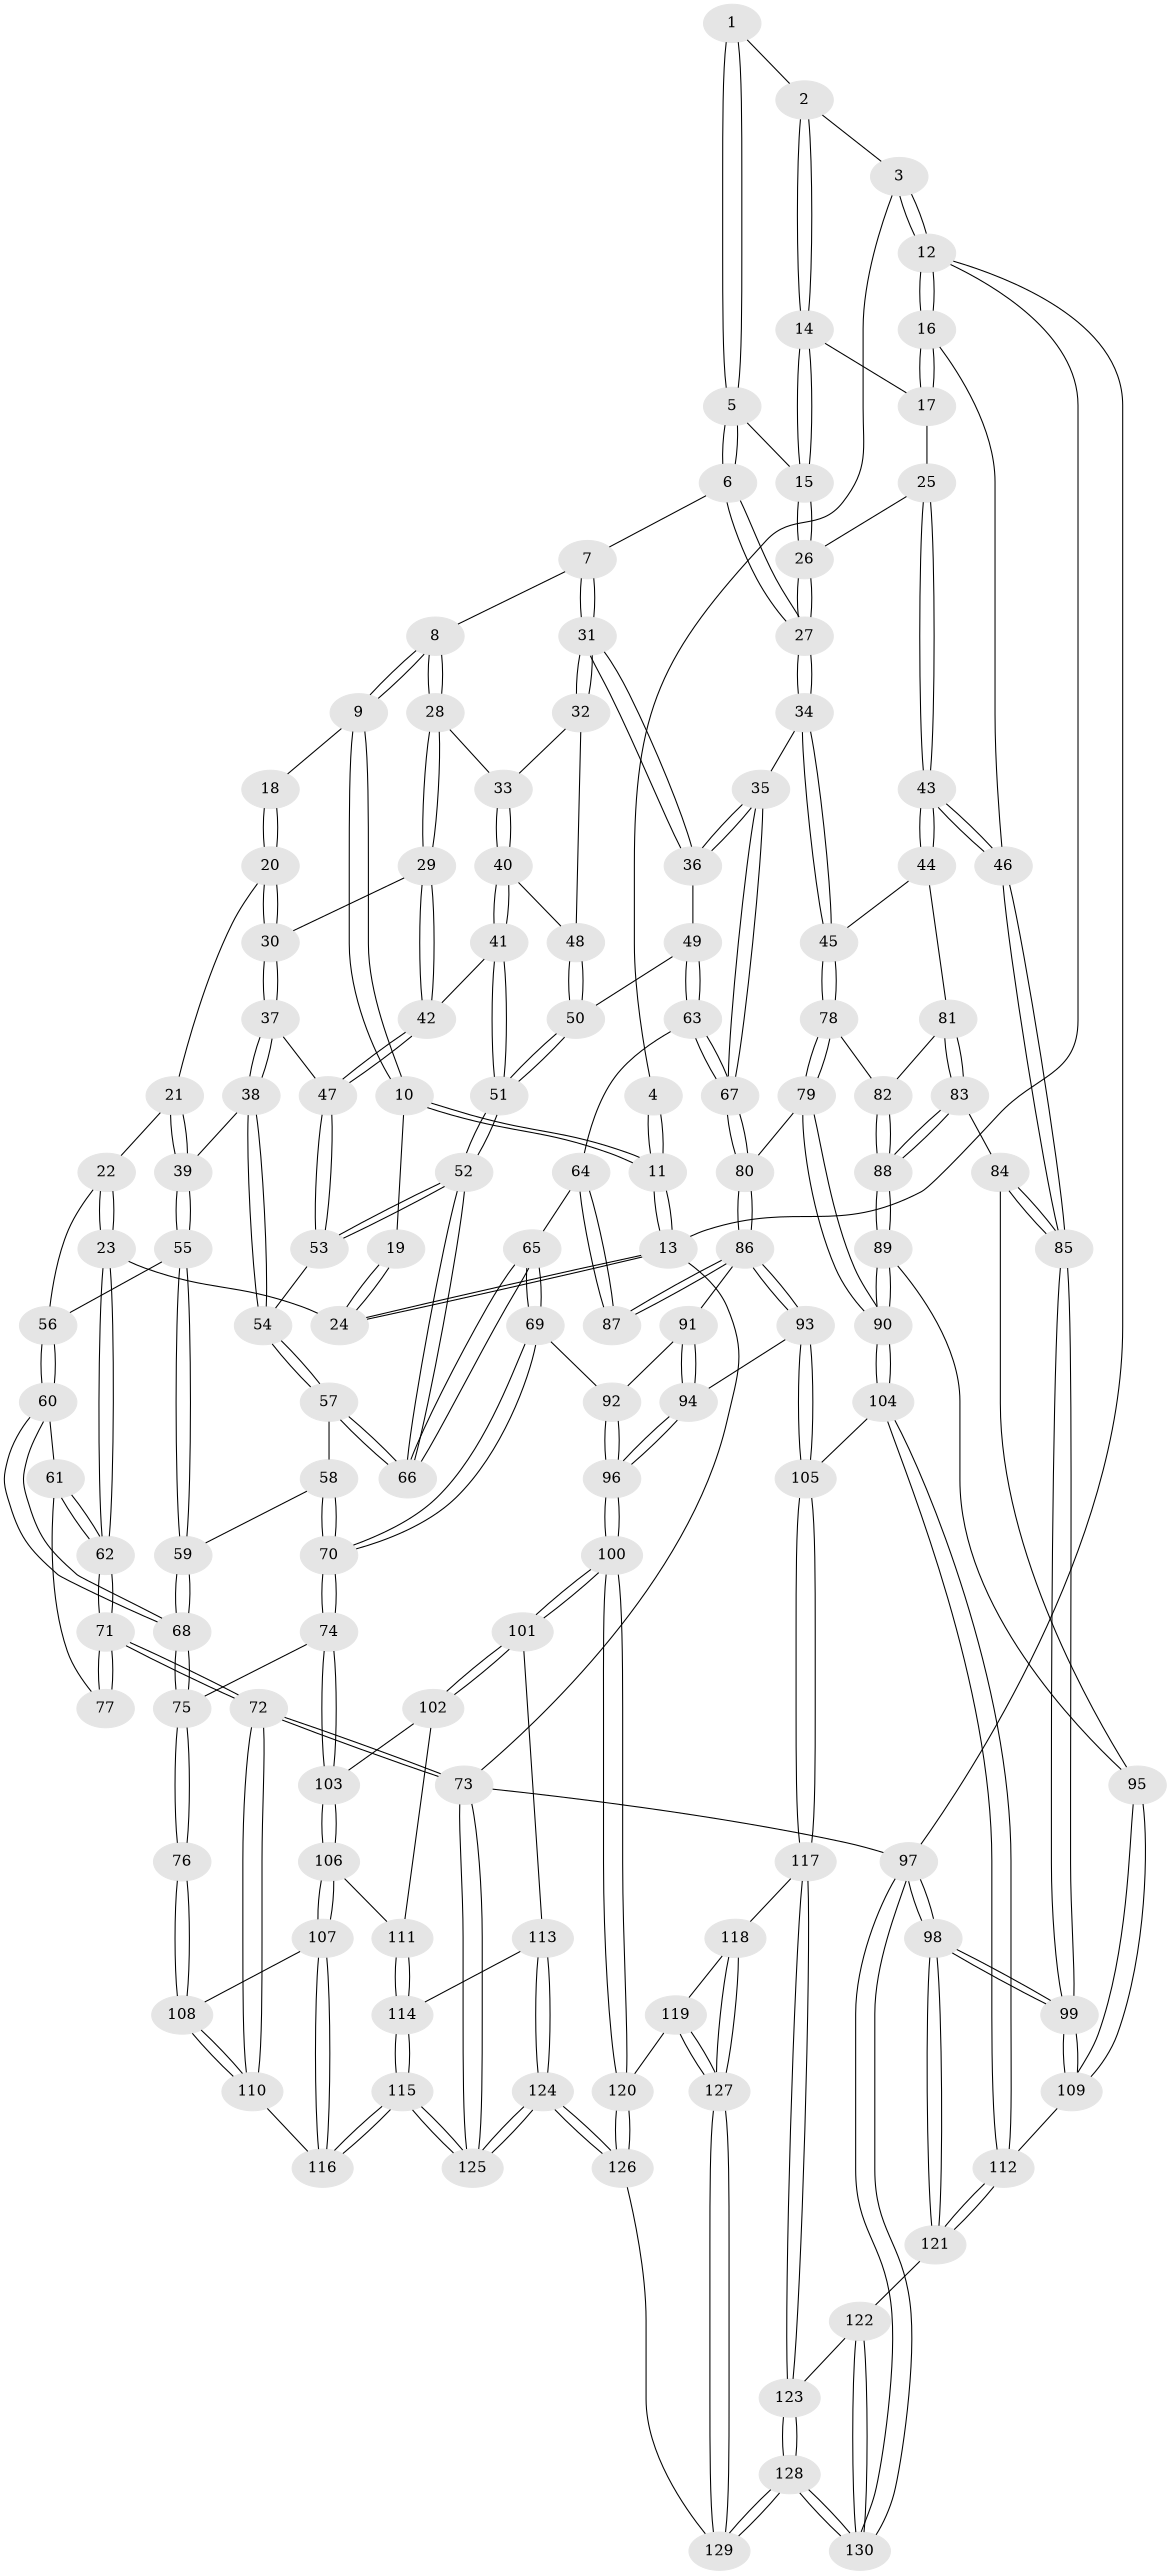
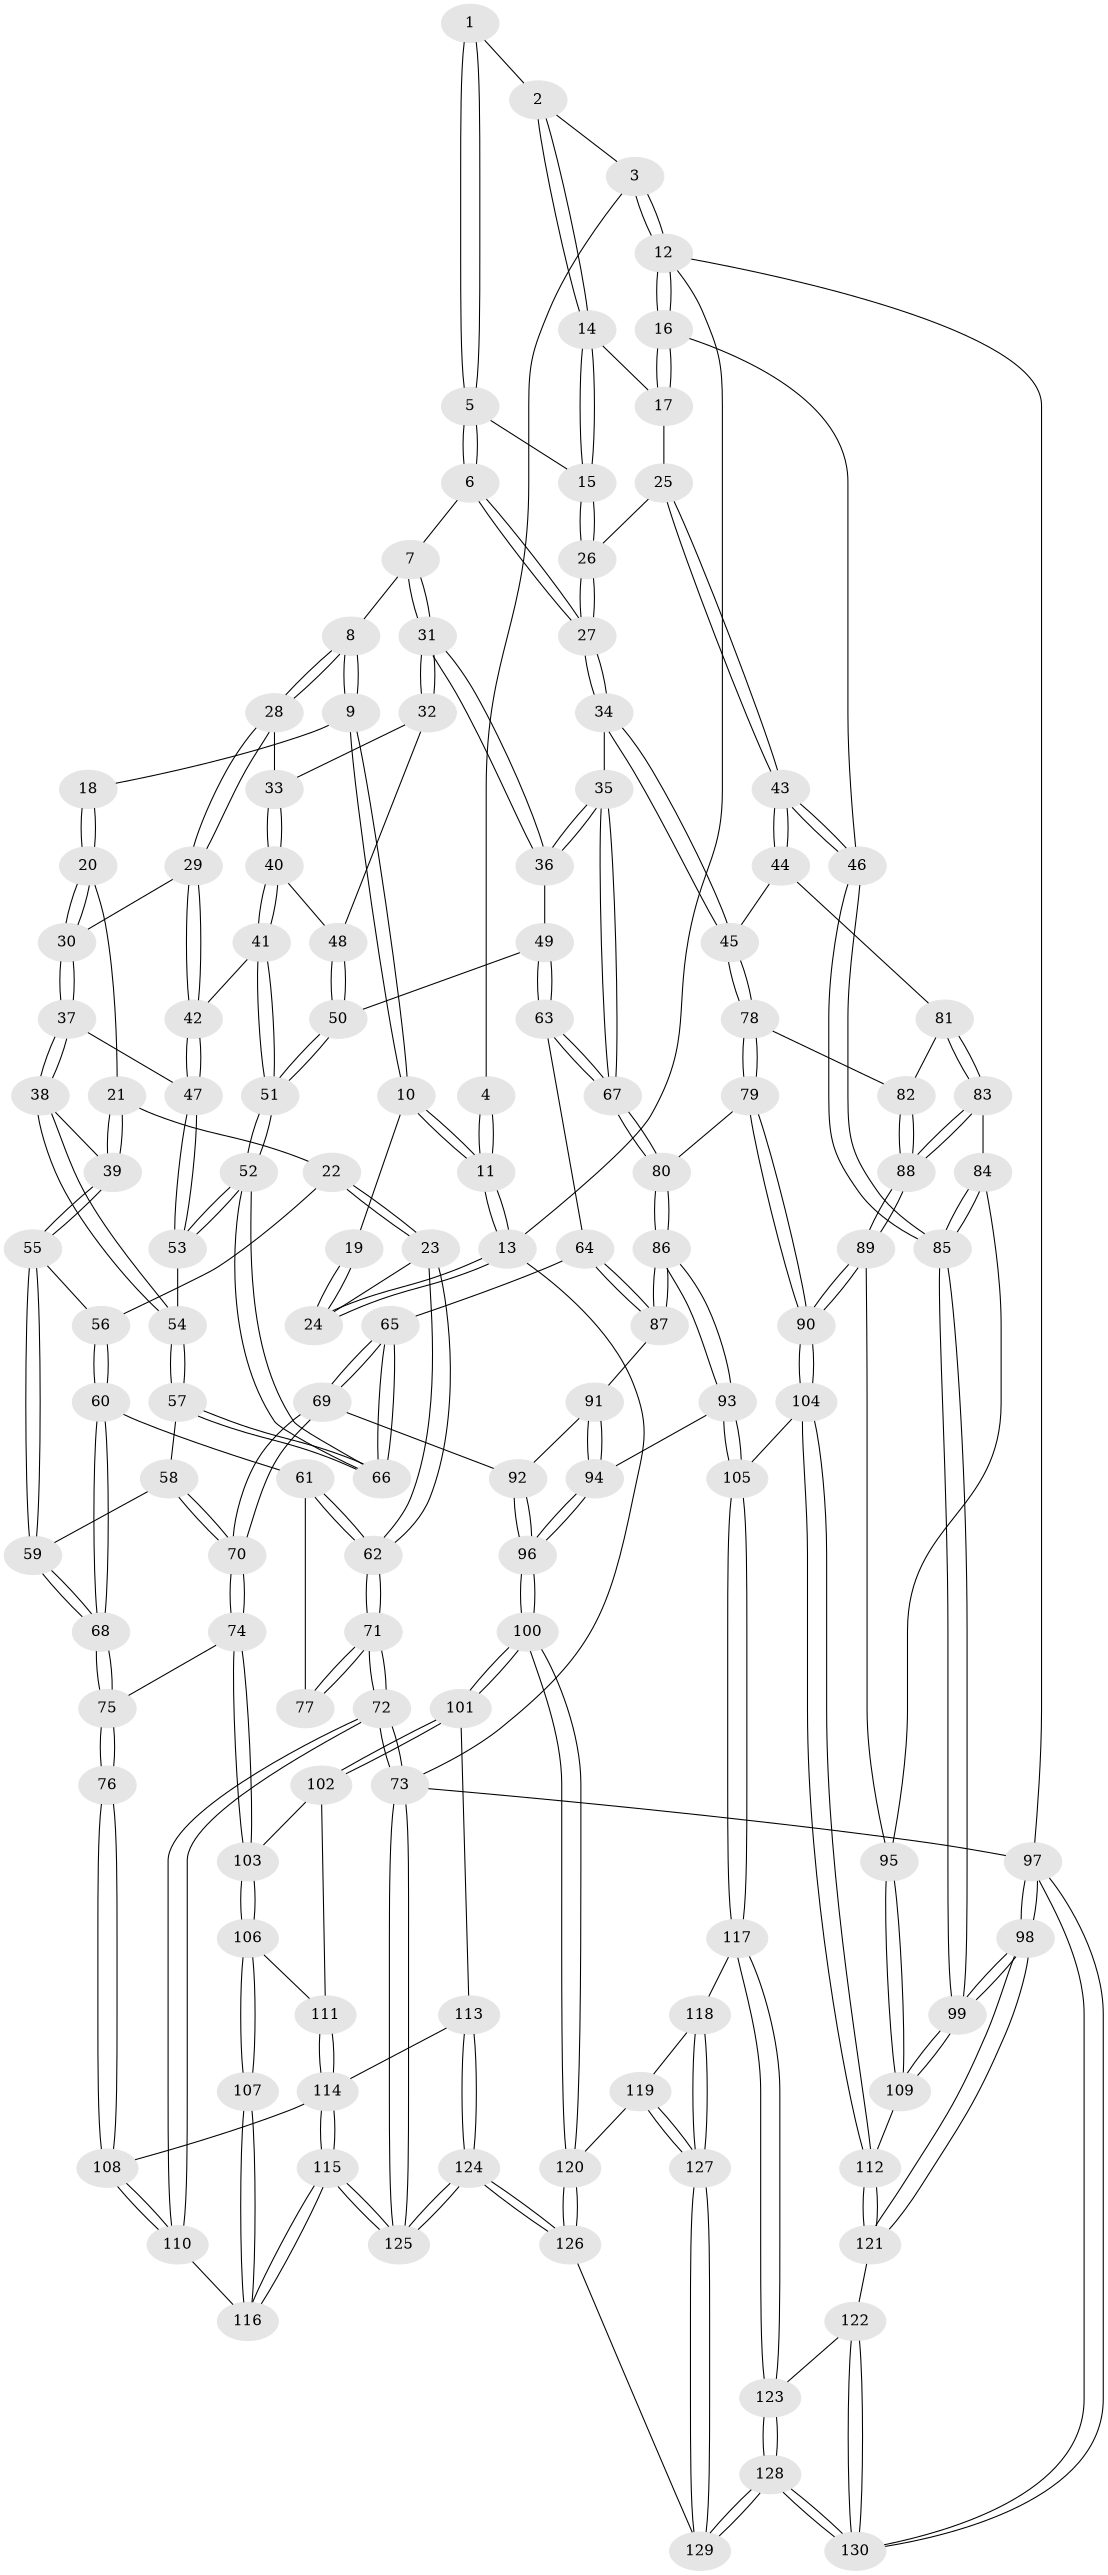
(720, 1283) -> (630, 1361)
(252, 1977) -> (220, 2134)
